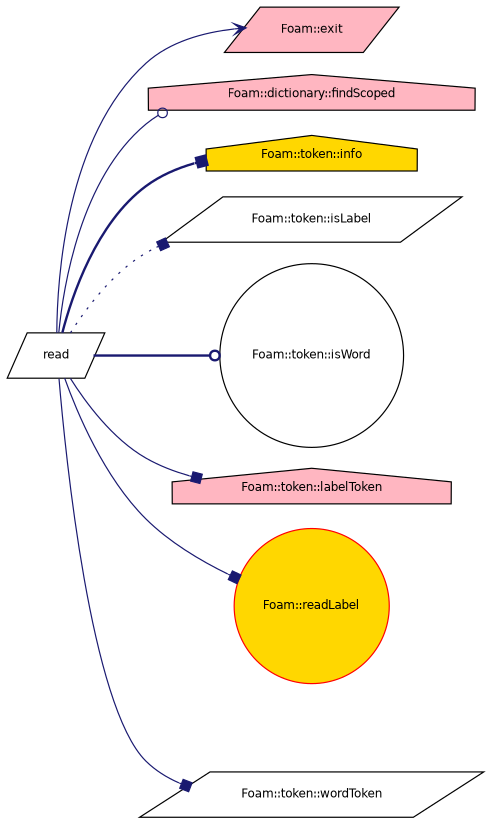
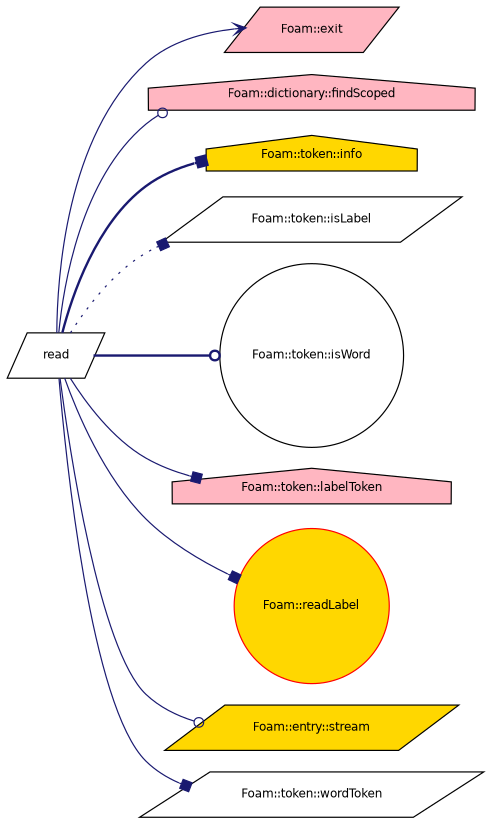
none -> (312, 728)
